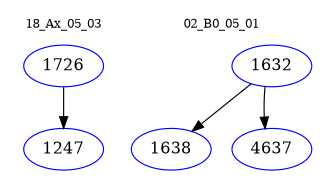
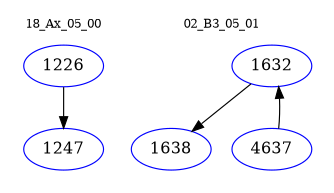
(64, 25) -> (64, 25)
(222, 25) -> (222, 25)
(64, 66) -> (64, 66)
(264, 102) -> (280, 114)
